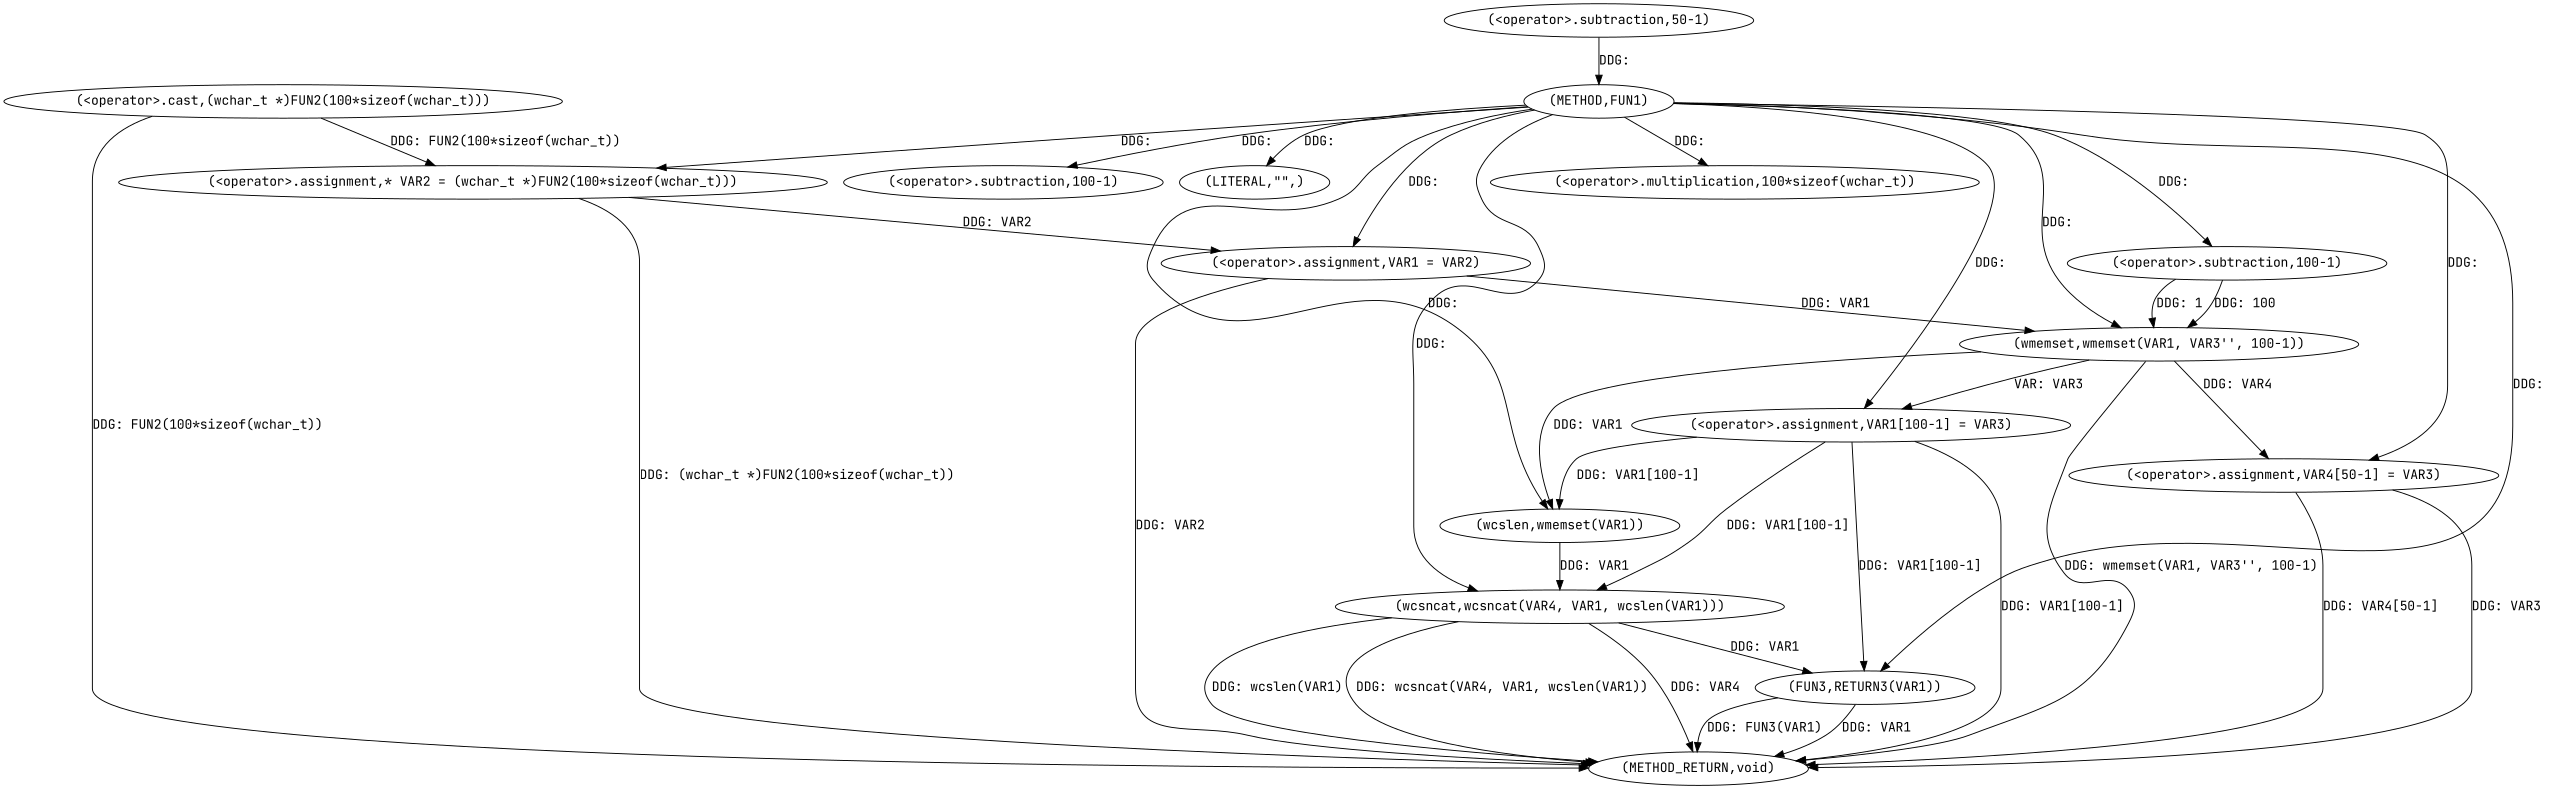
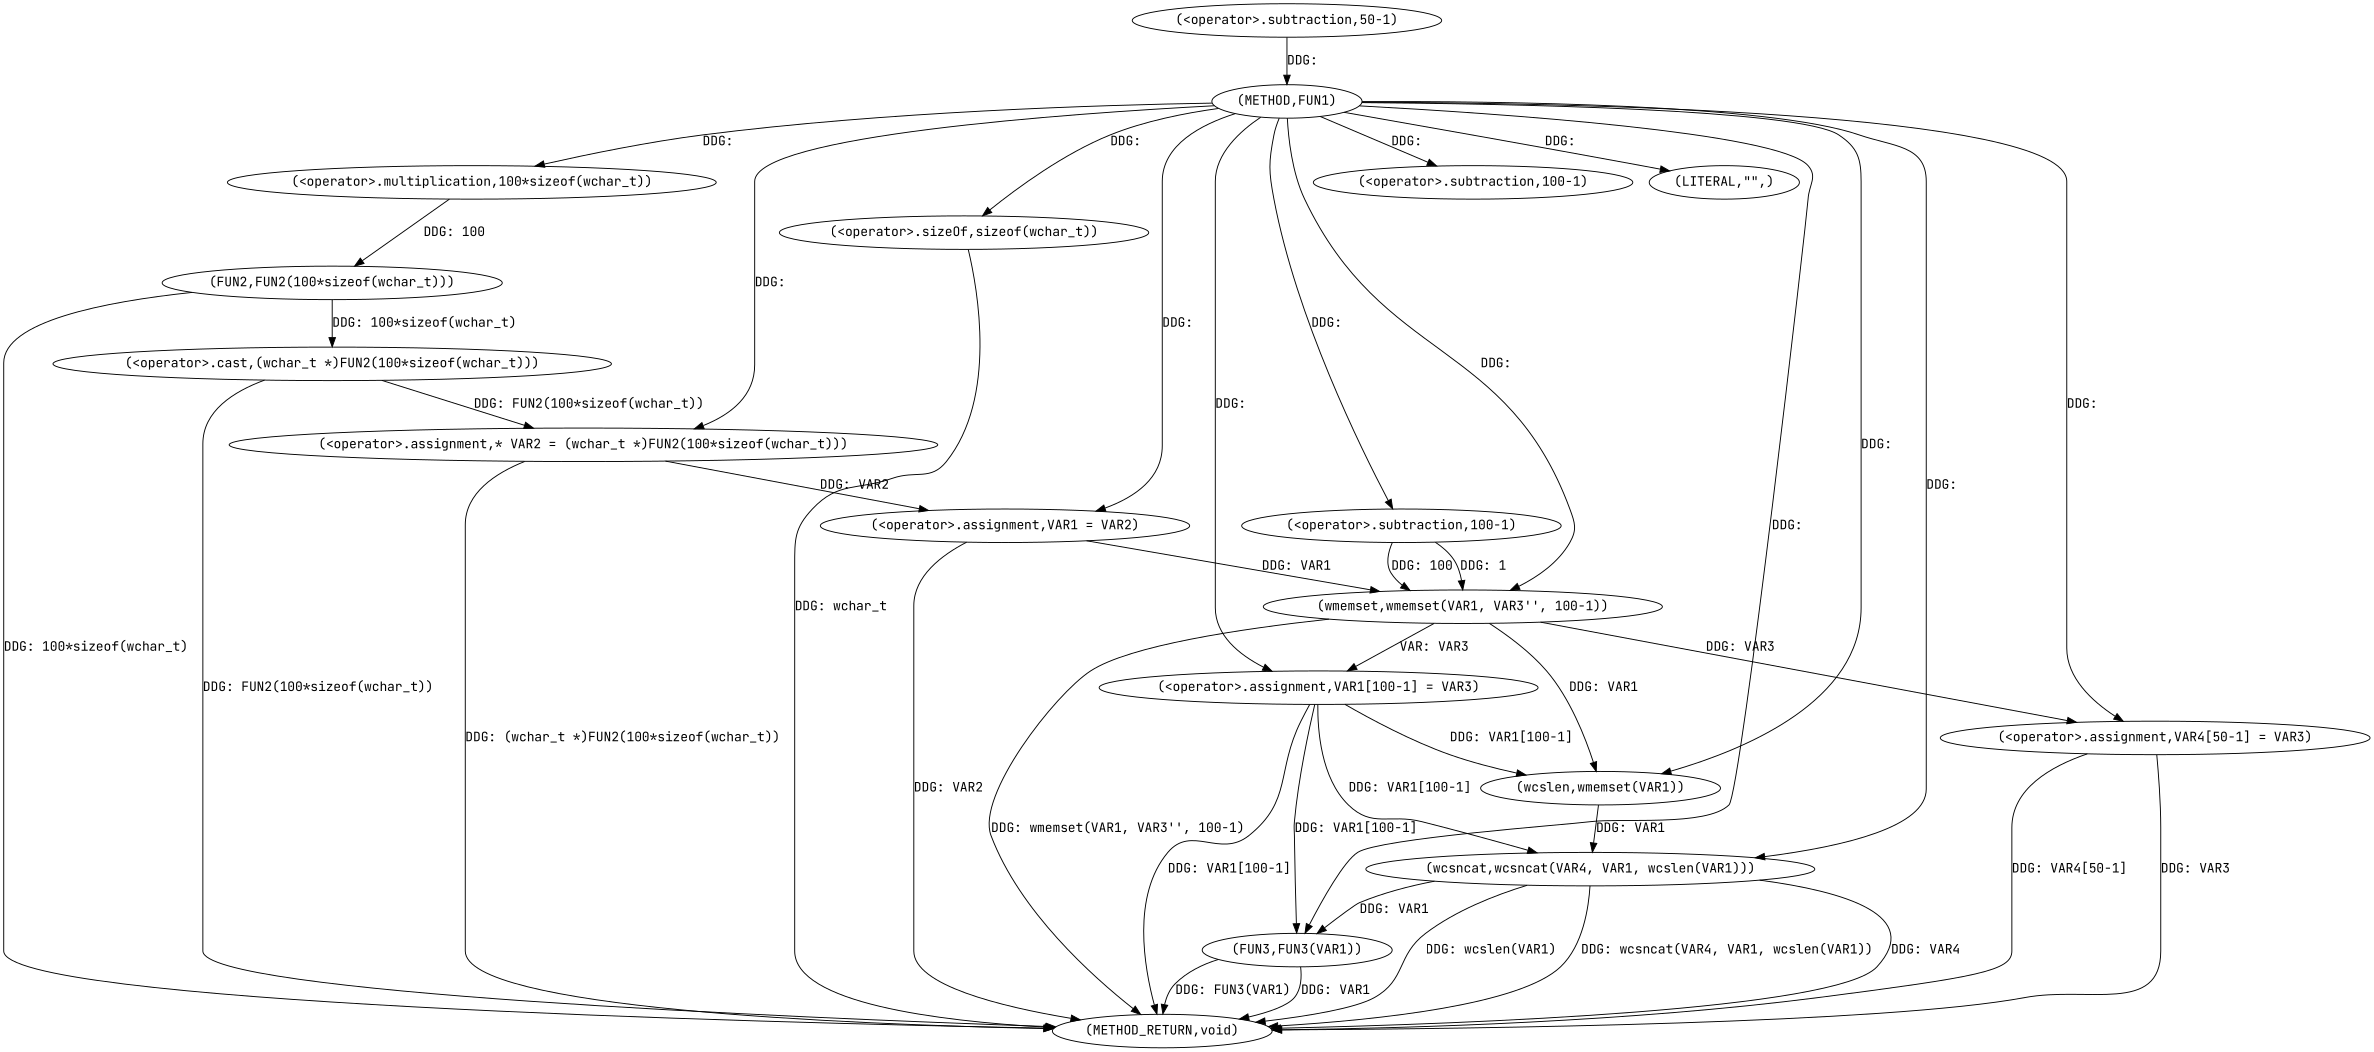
none -> (964, 233)
none -> (332, 283)
(2238, 385) -> (1741, 647)
(1865, 688) -> (1297, 950)
